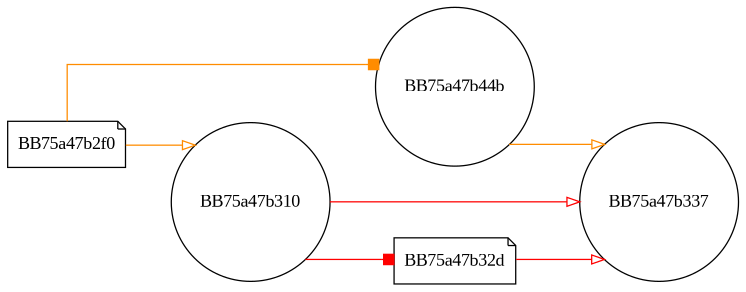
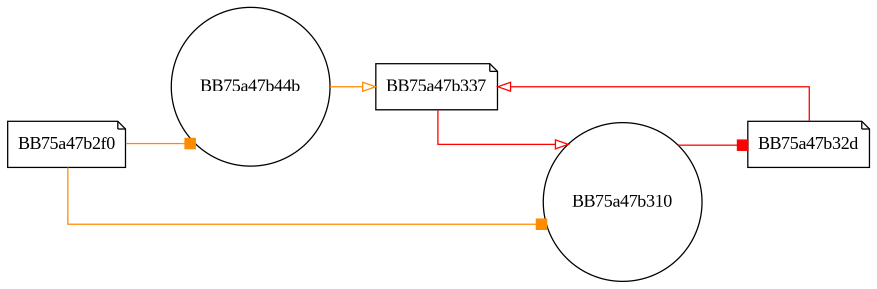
(154, 145) -> (272, 224)
(448, 202) -> (479, 144)
(659, 202) -> (437, 87)
